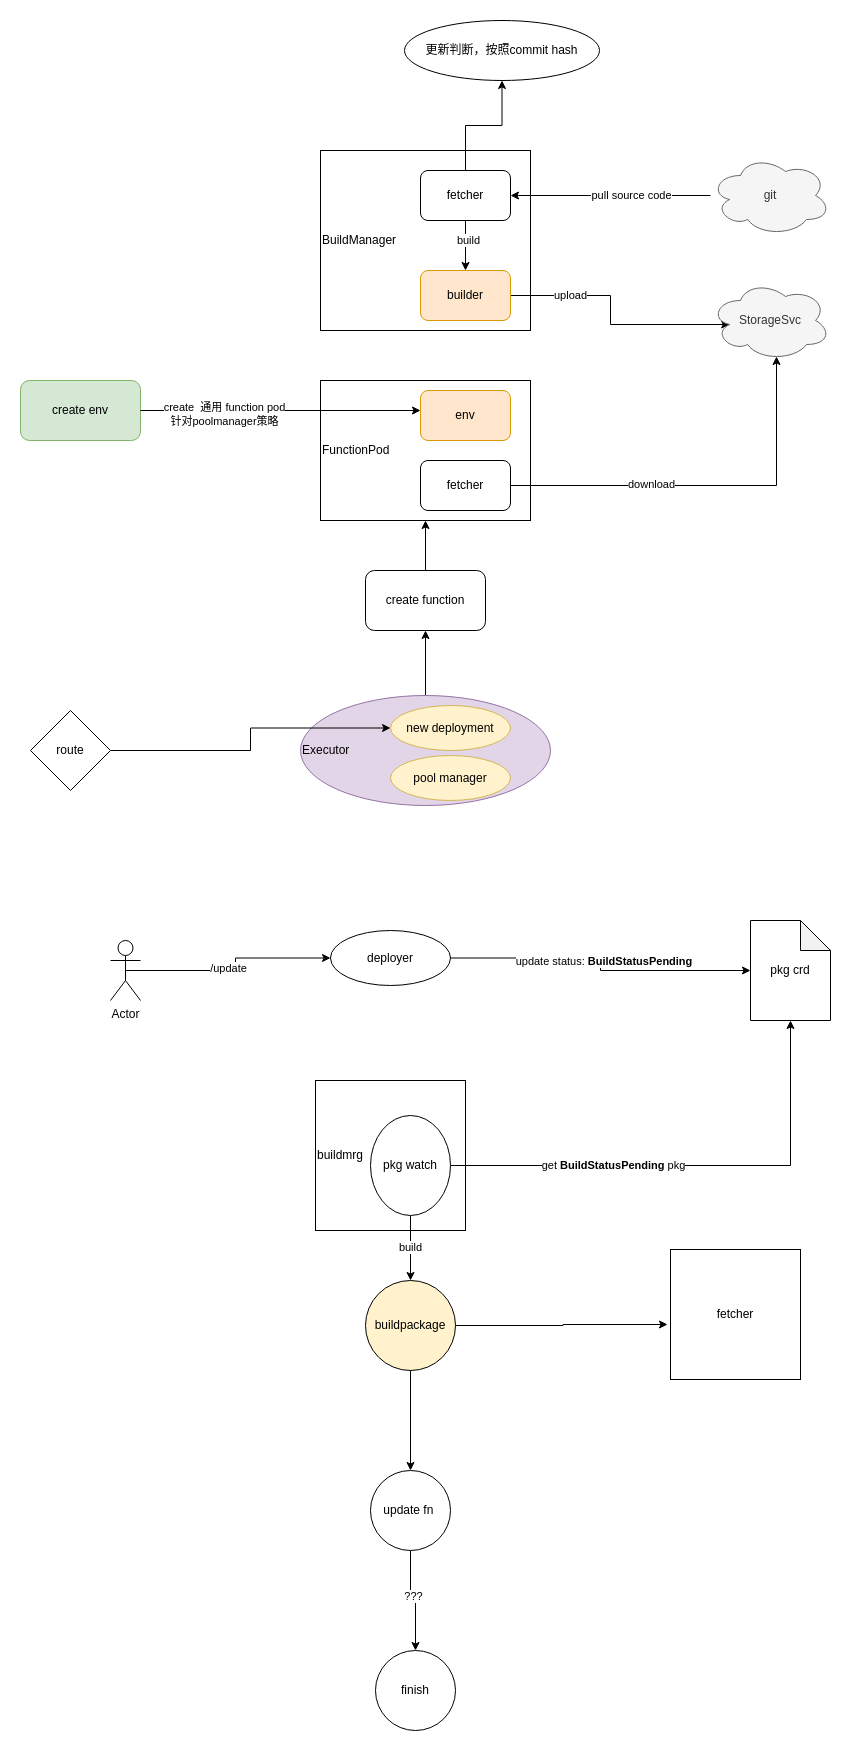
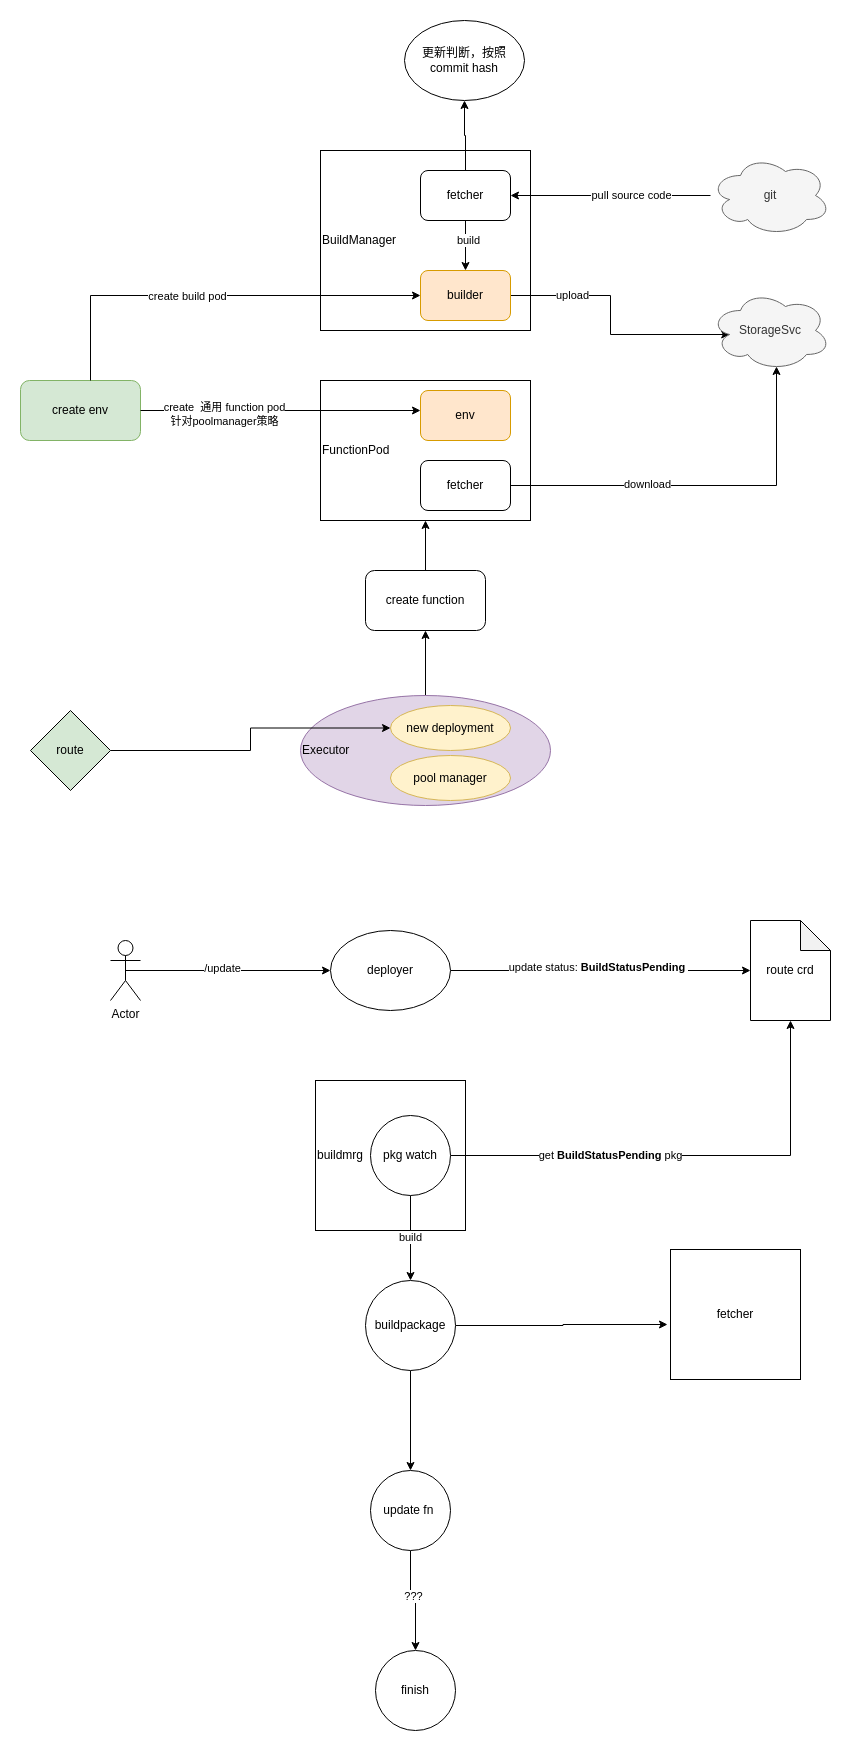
(502, 51) -> (465, 61)
none -> (210, 296)
(771, 321) -> (771, 331)
(71, 751) -> (71, 751)
(391, 958) -> (391, 971)
(791, 971) -> (791, 971)
(411, 1166) -> (411, 1156)
(411, 1326) -> (411, 1326)
